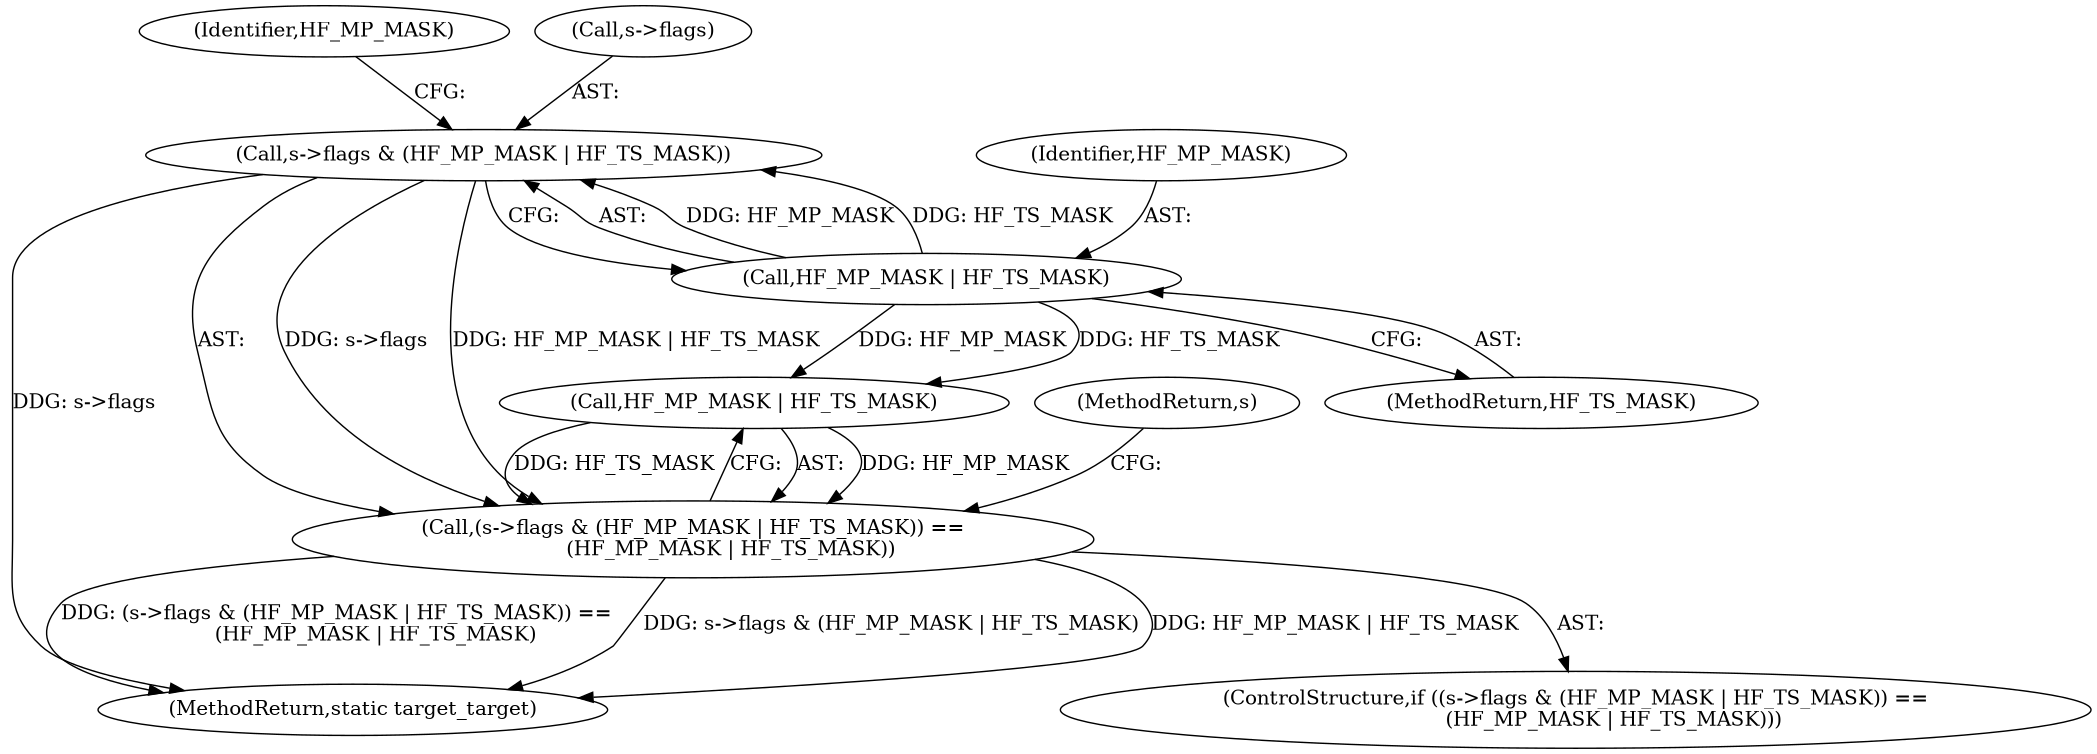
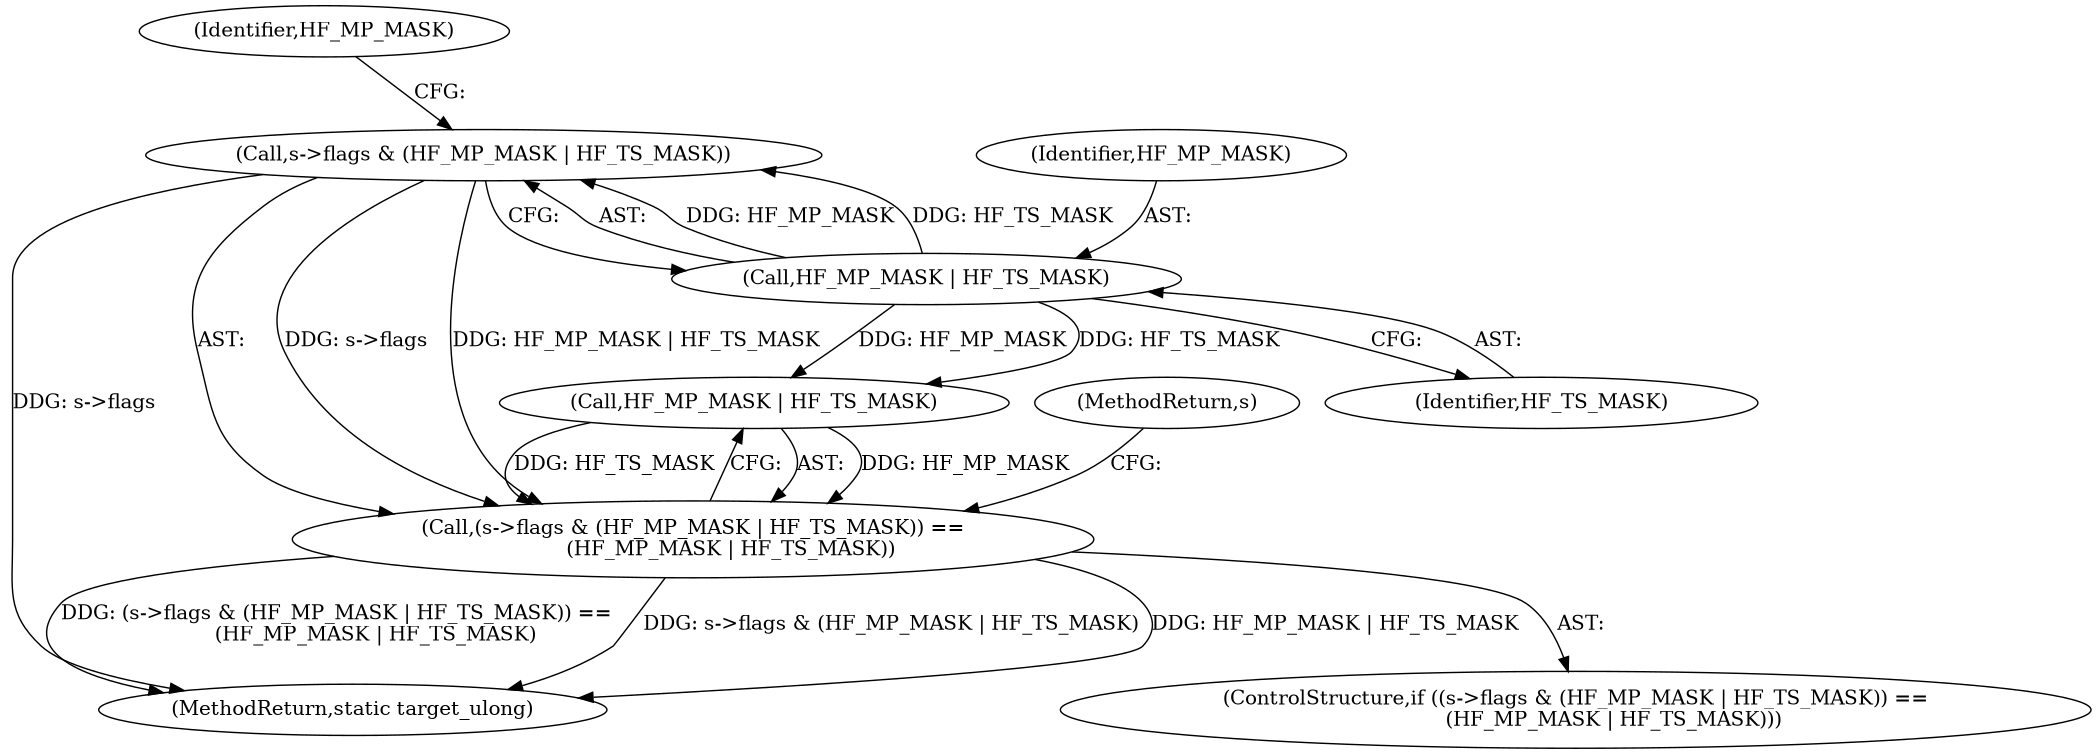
(643, 31) -> none
(1541, 403) -> (1541, 403)
(353, 710) -> (353, 710)
